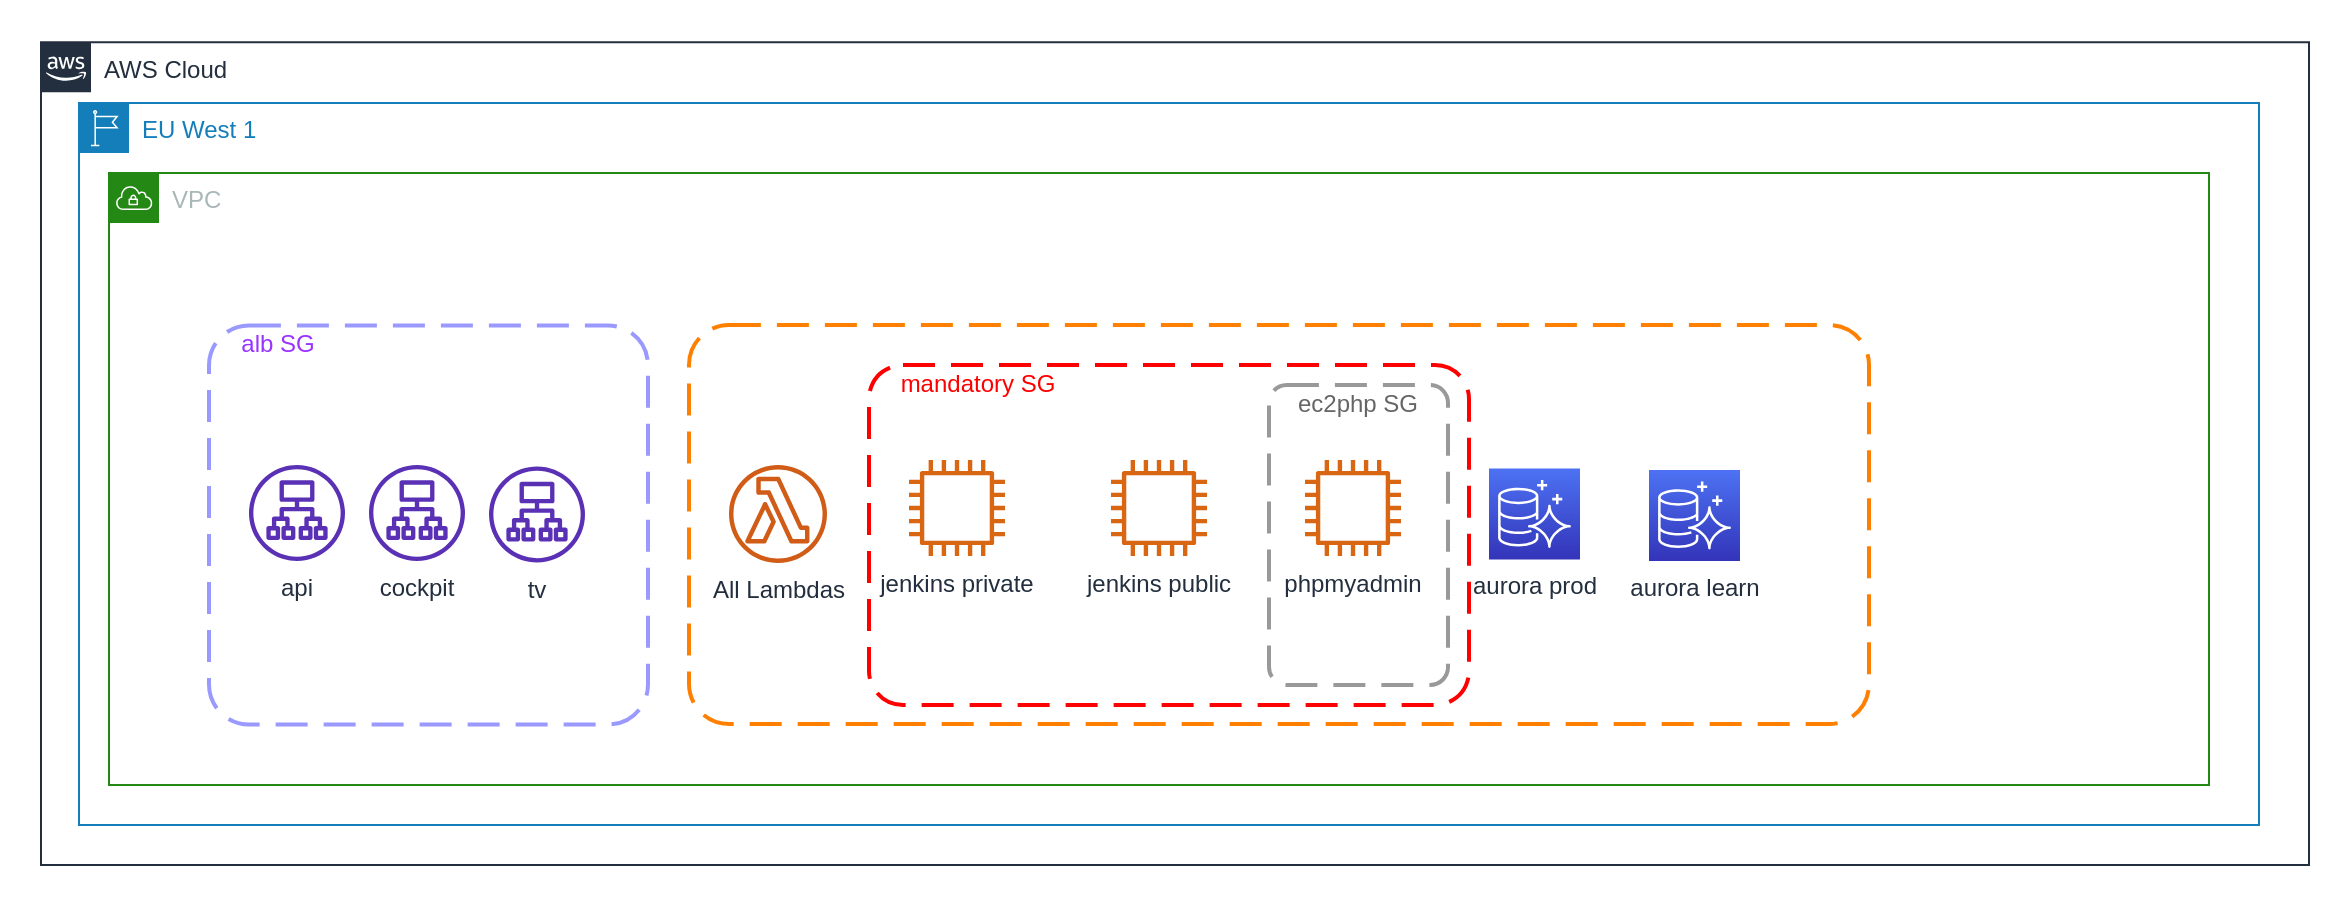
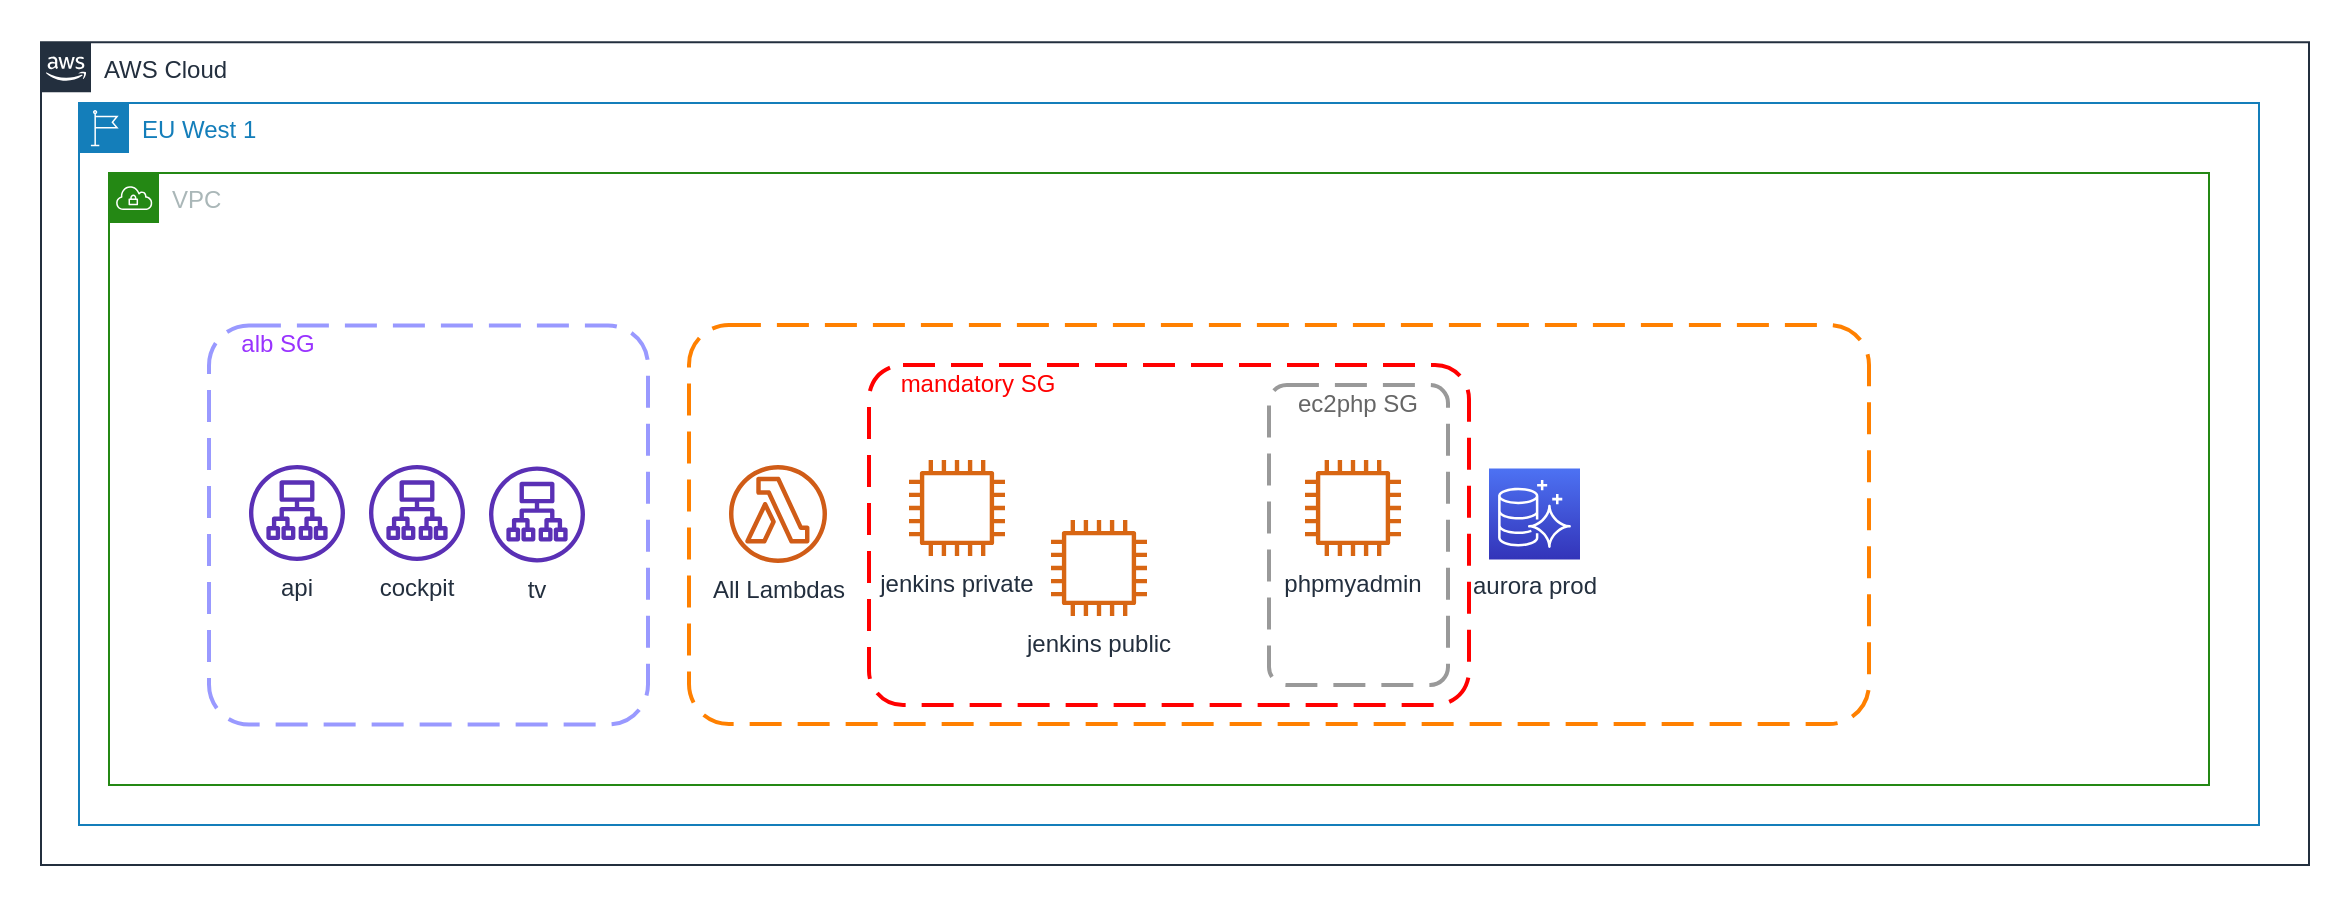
(1159, 508) -> (1099, 568)
(1695, 516) -> none
